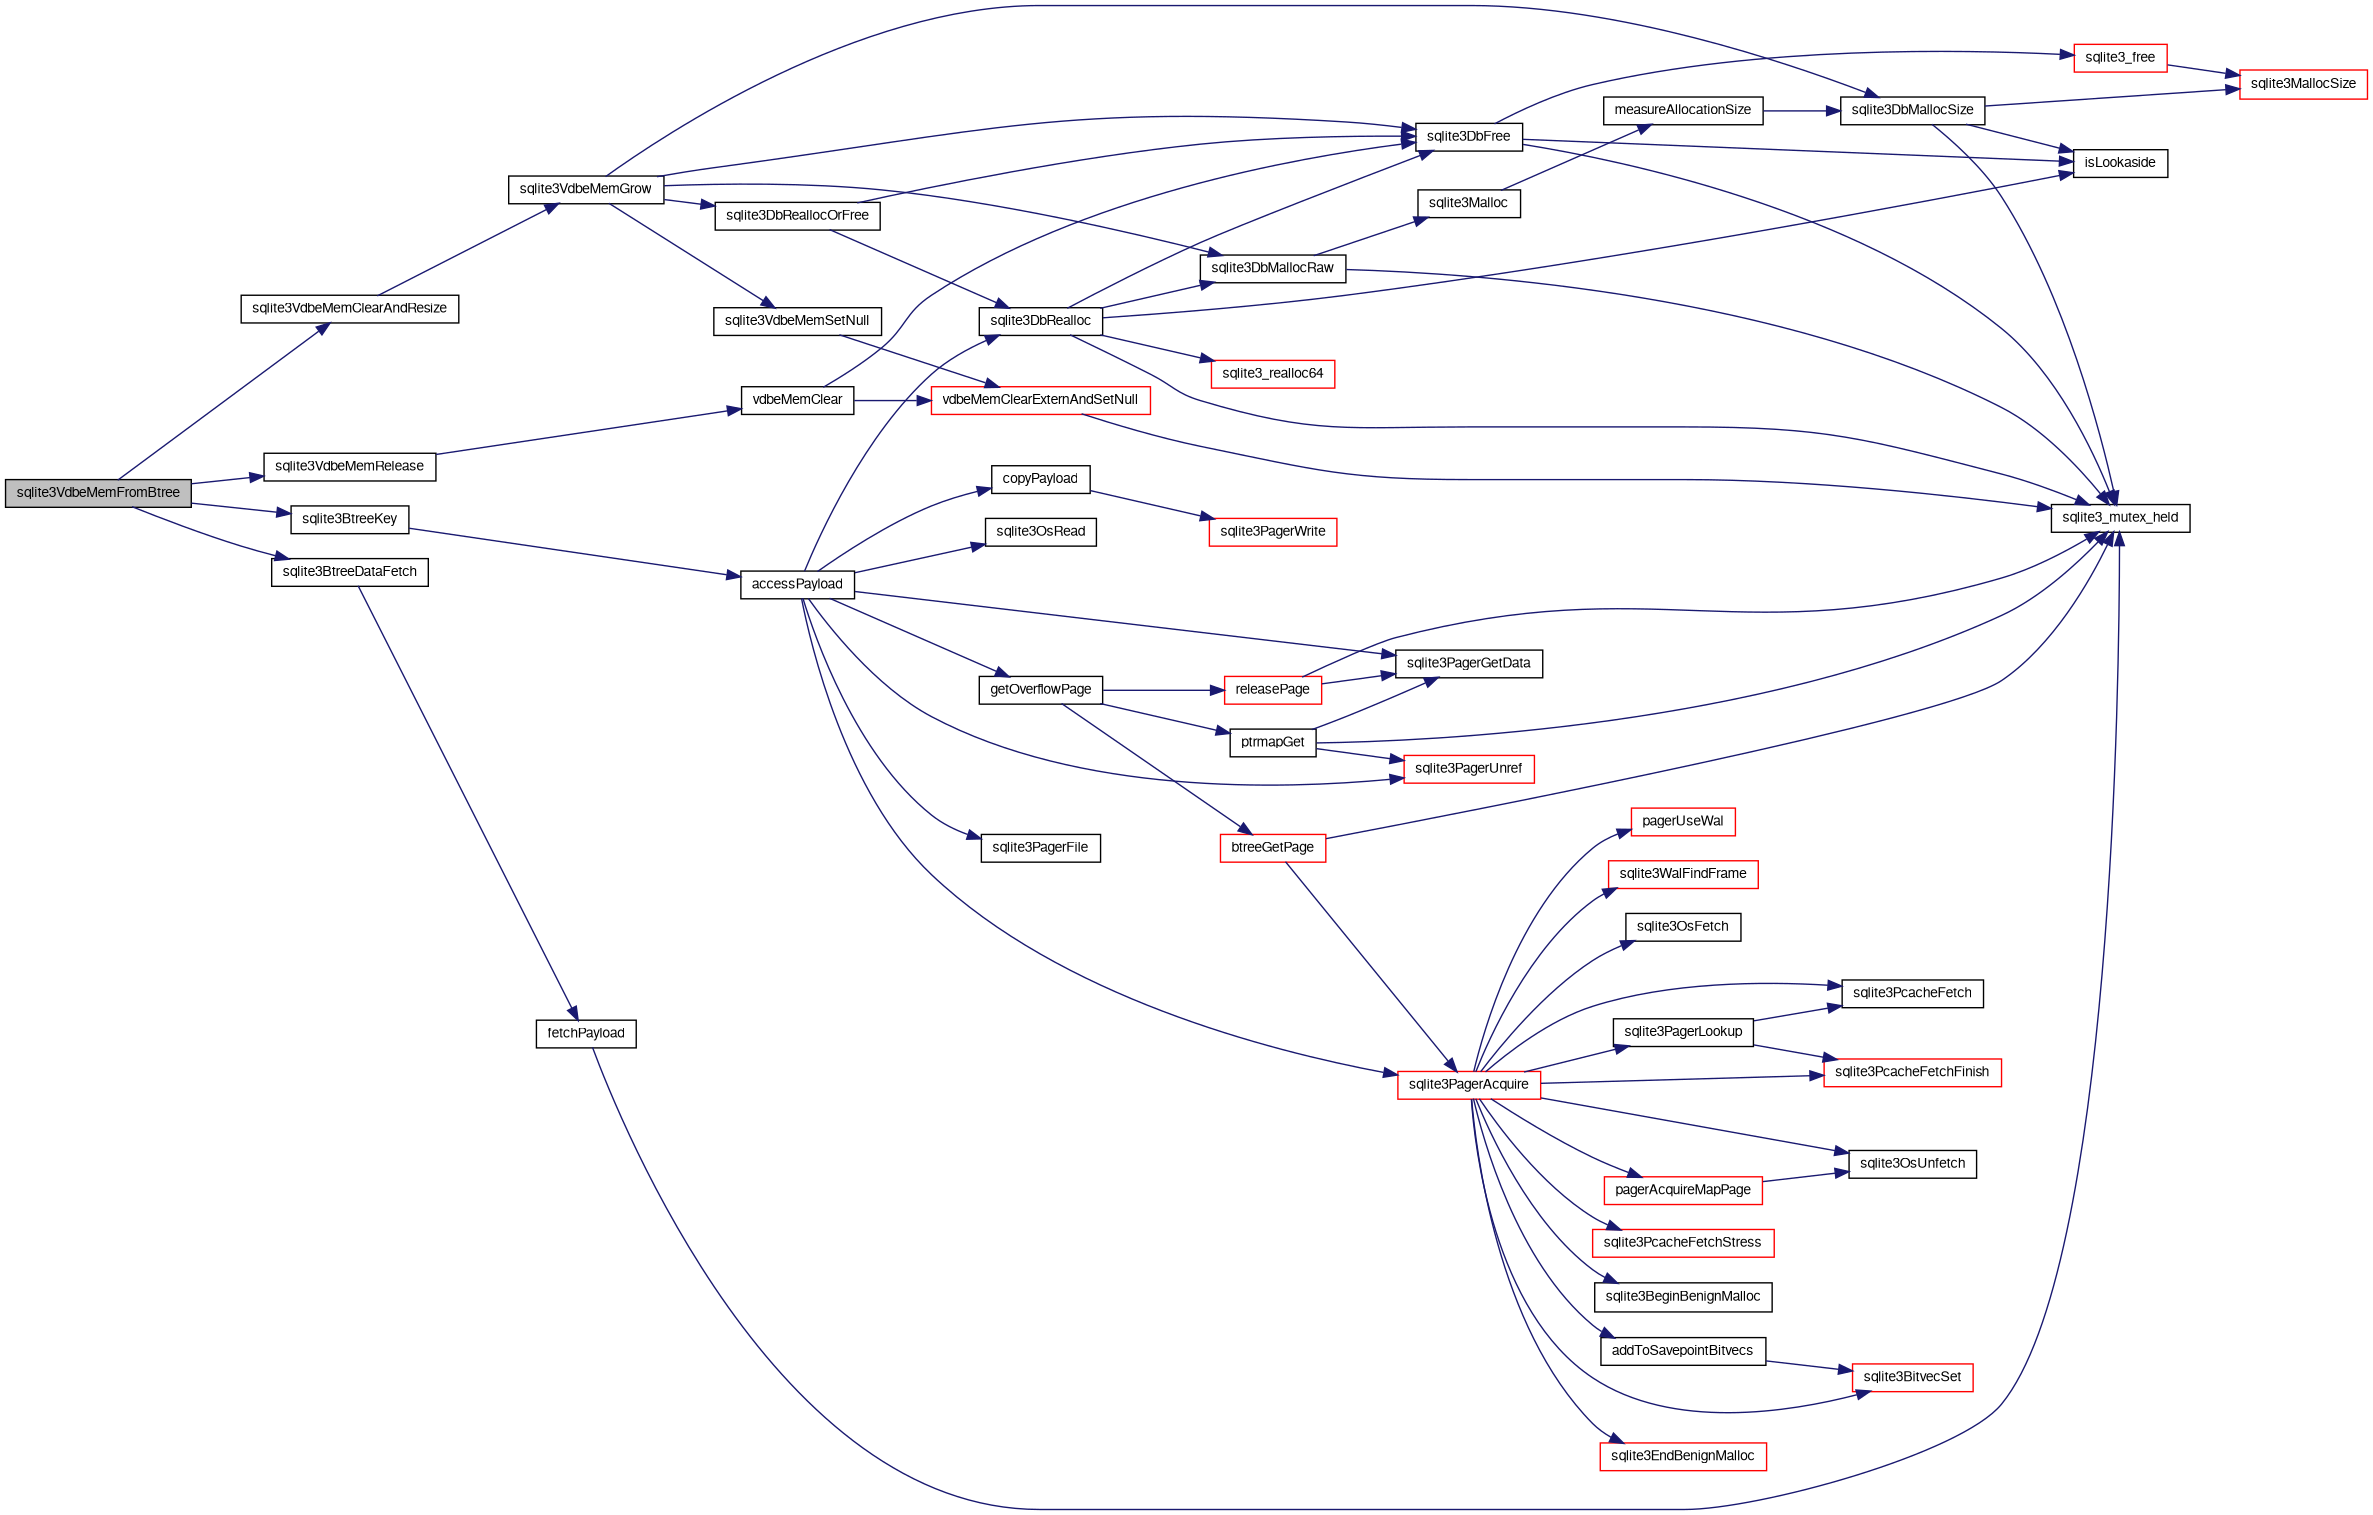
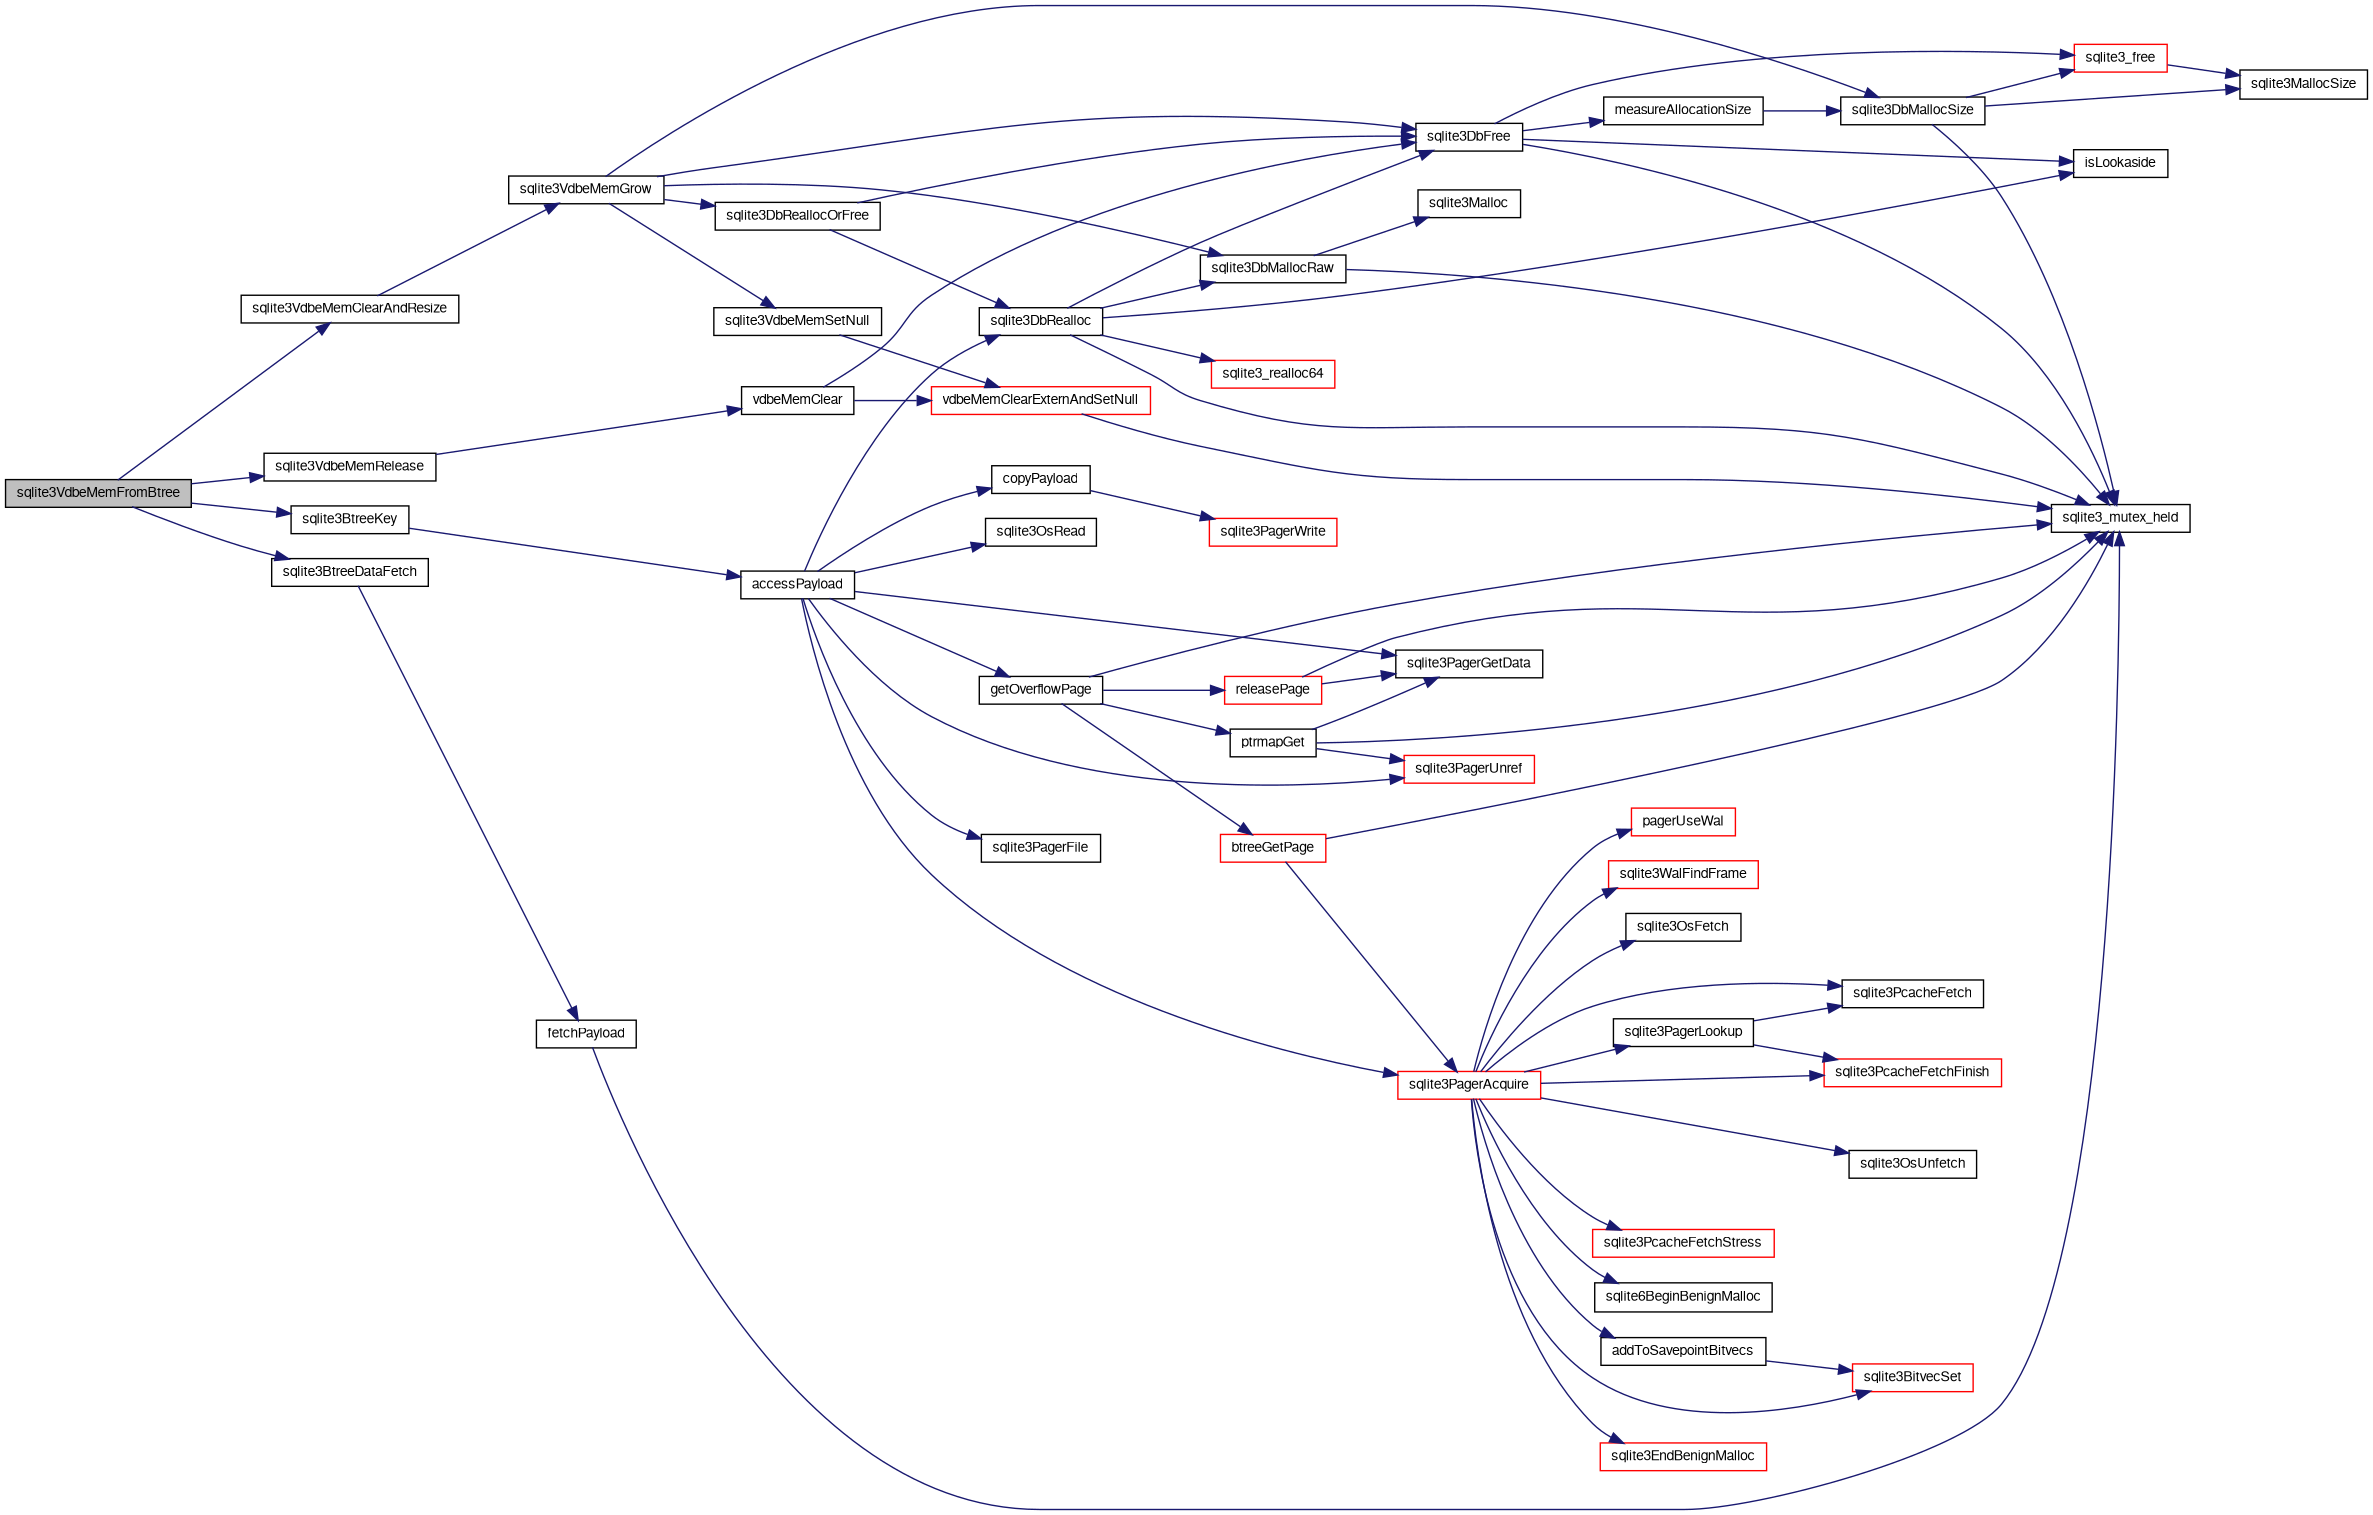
(2304, 85) -> (2304, 85)
(2013, 136) -> (2013, 85)
(1566, 162) -> (1556, 127)
none -> (1559, 578)
(1683, 1191) -> none
(1683, 1297) -> (1683, 1297)
